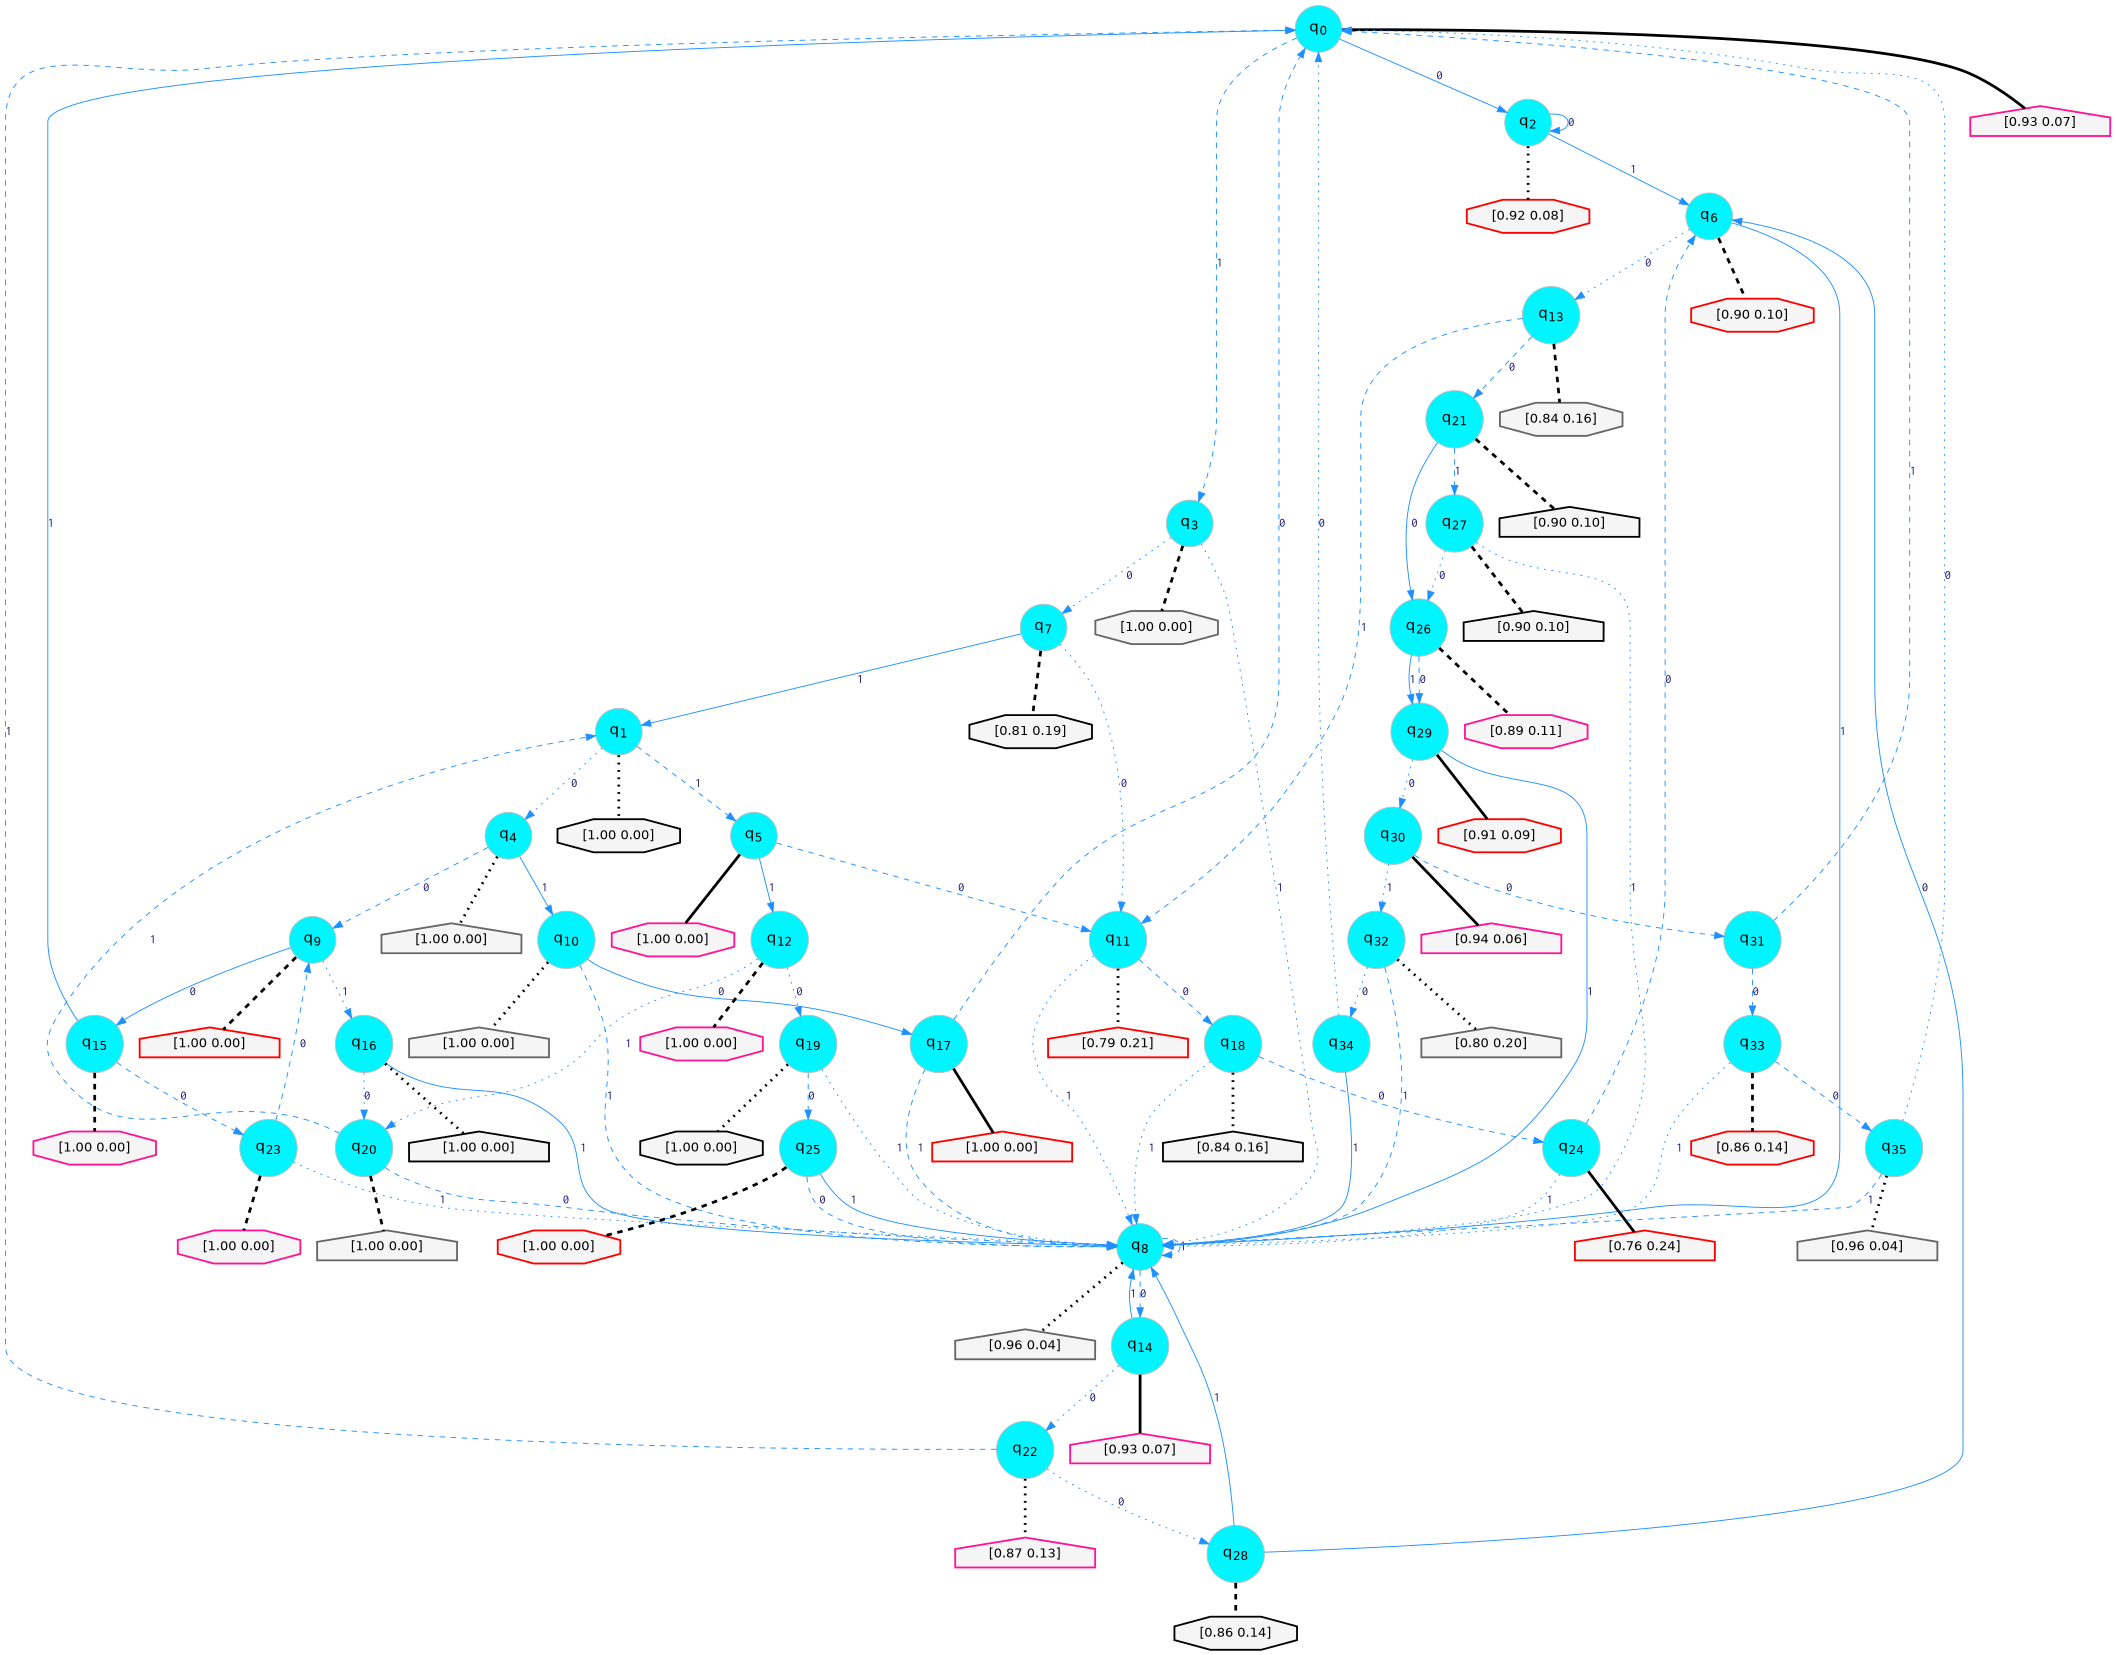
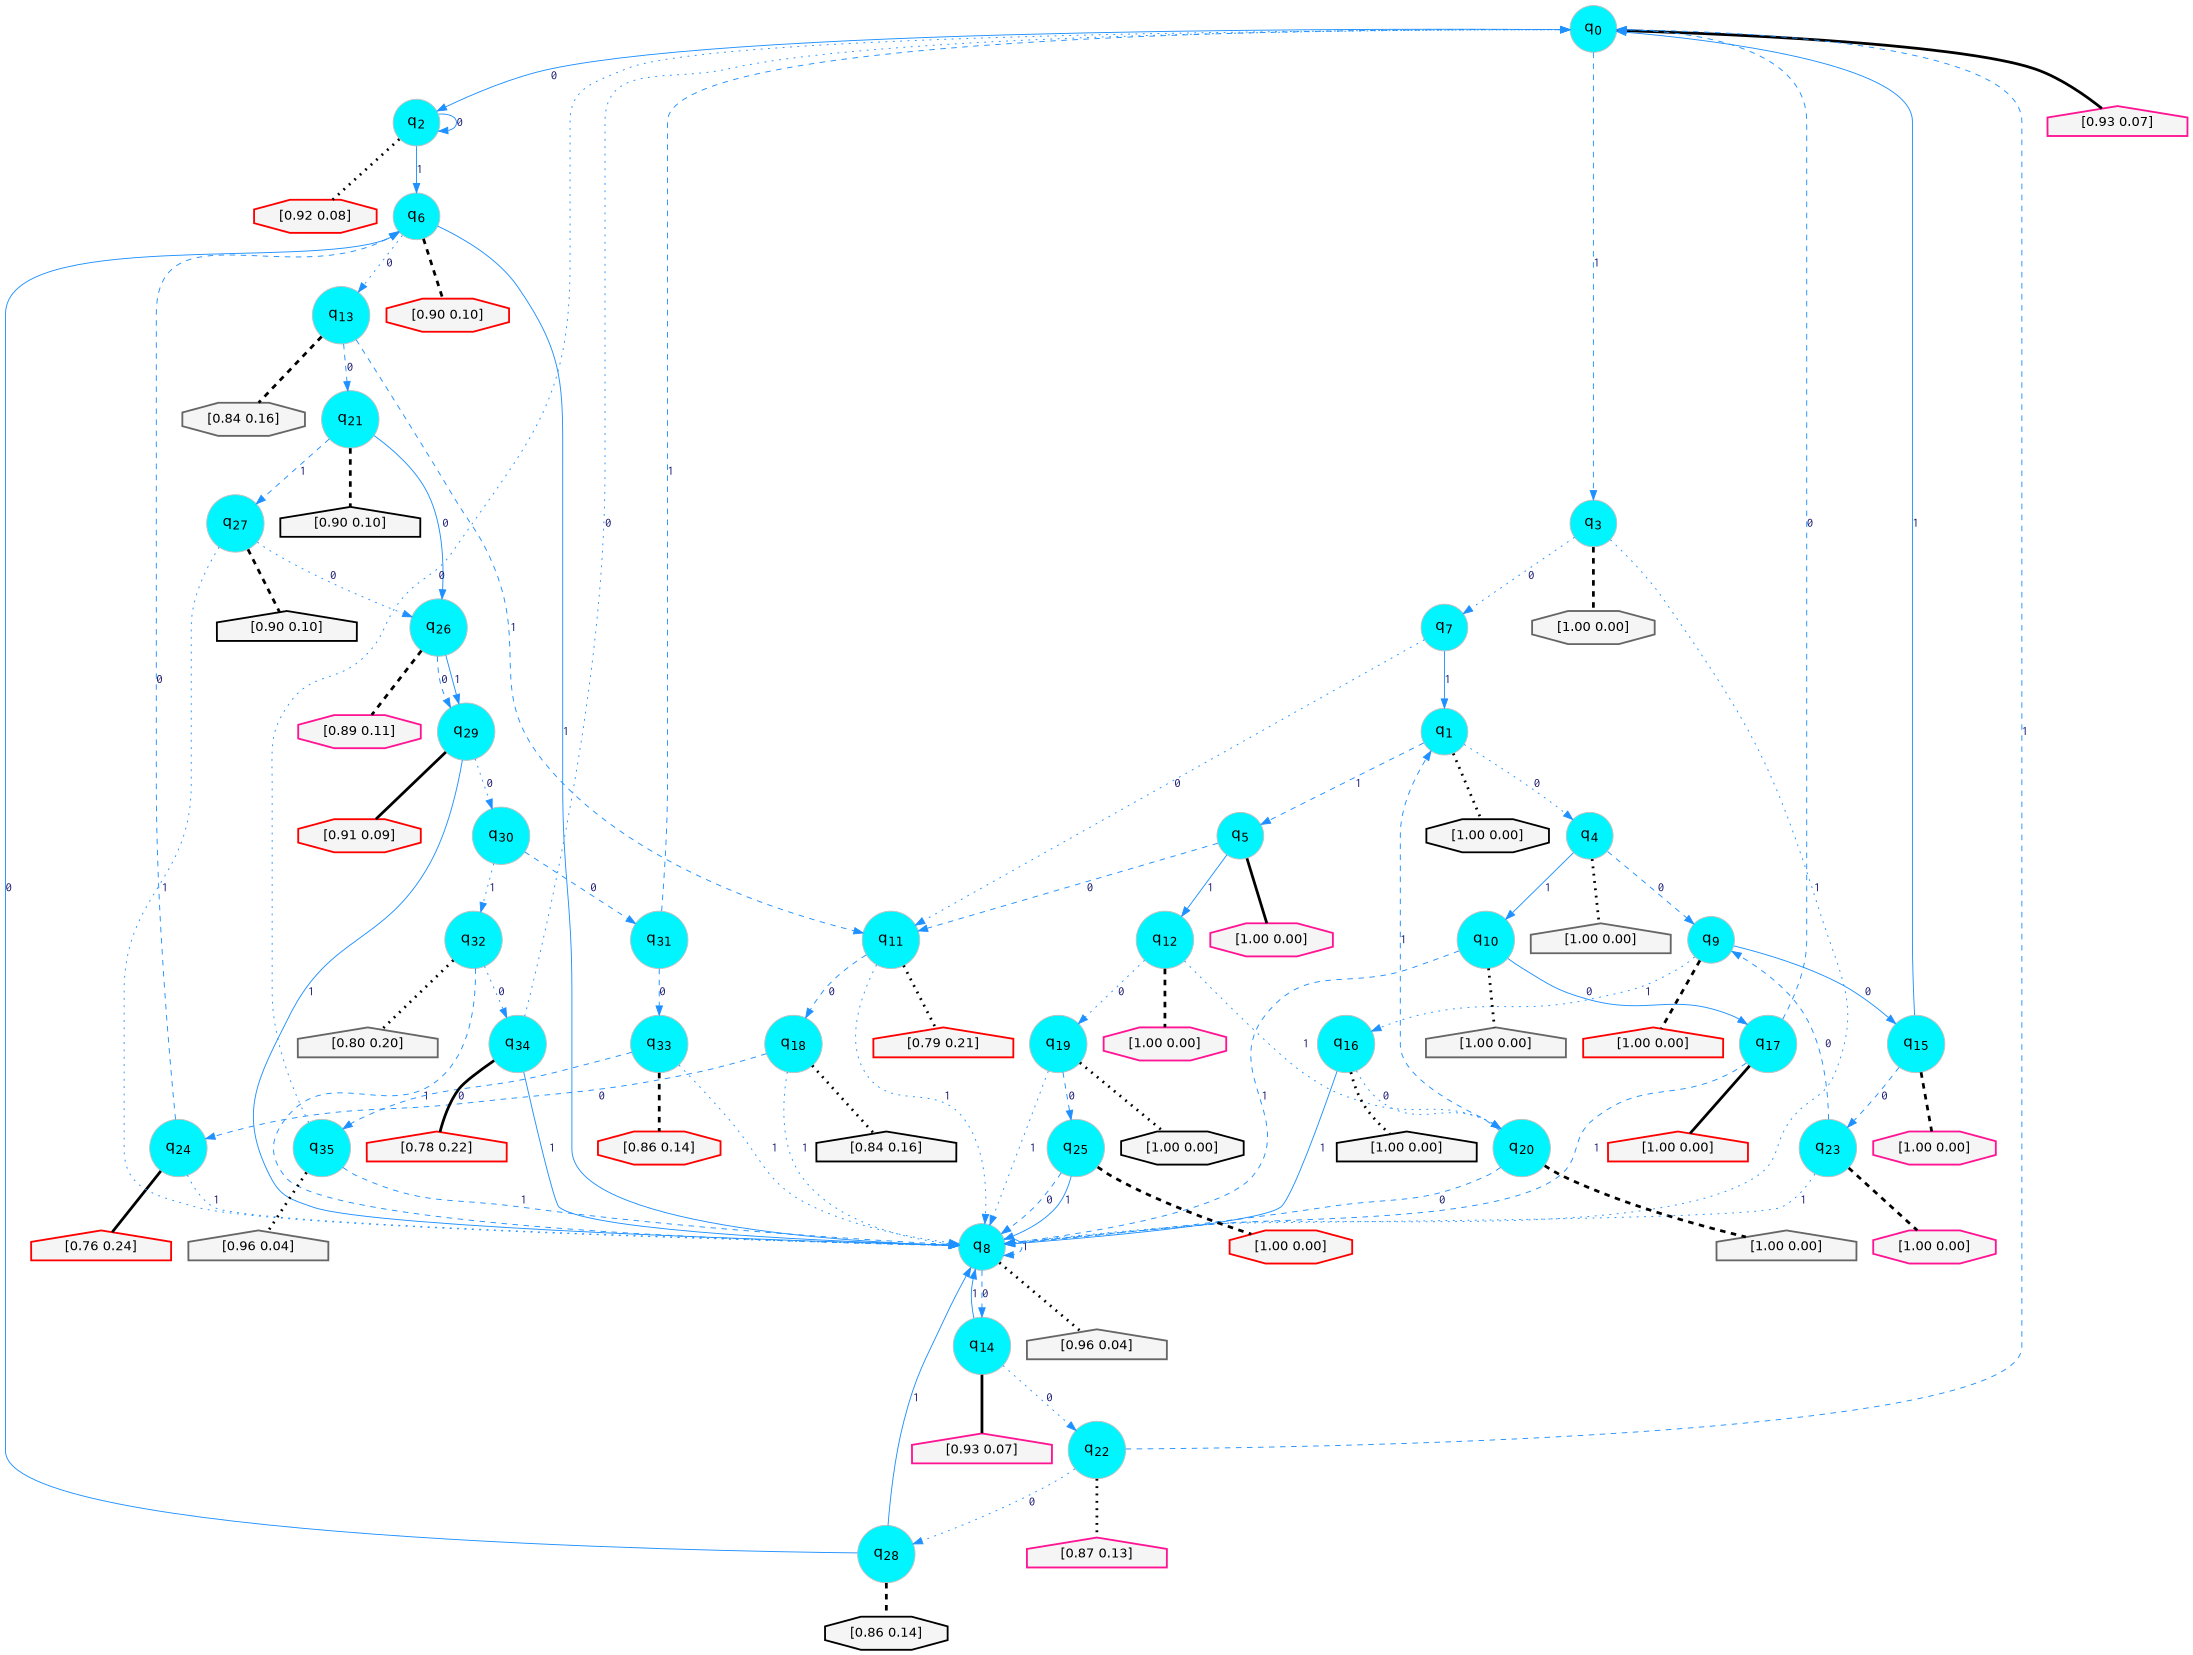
(1031, 732) -> none
(1491, 940) -> none
none -> (437, 1148)
